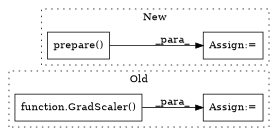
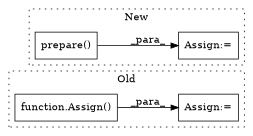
(78, 108) -> (66, 108)
